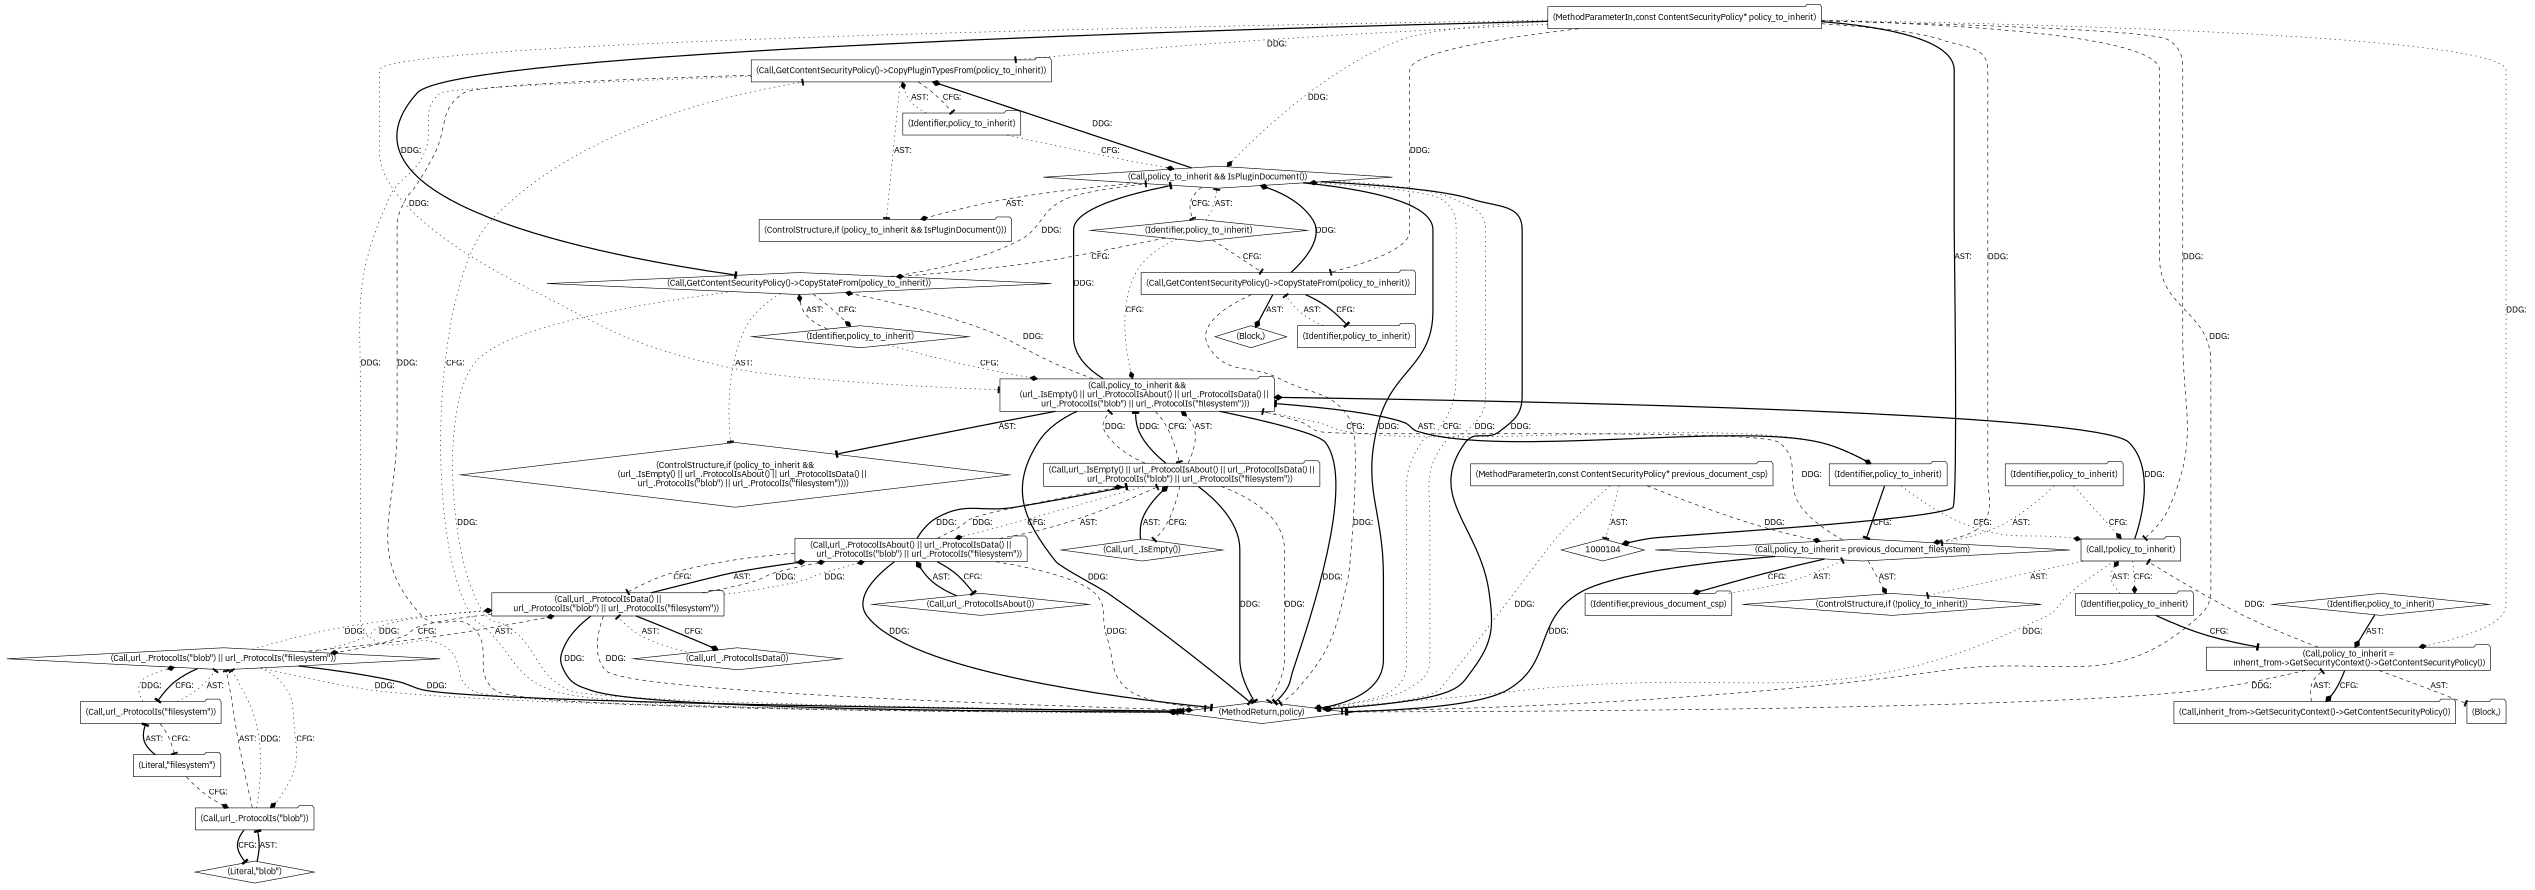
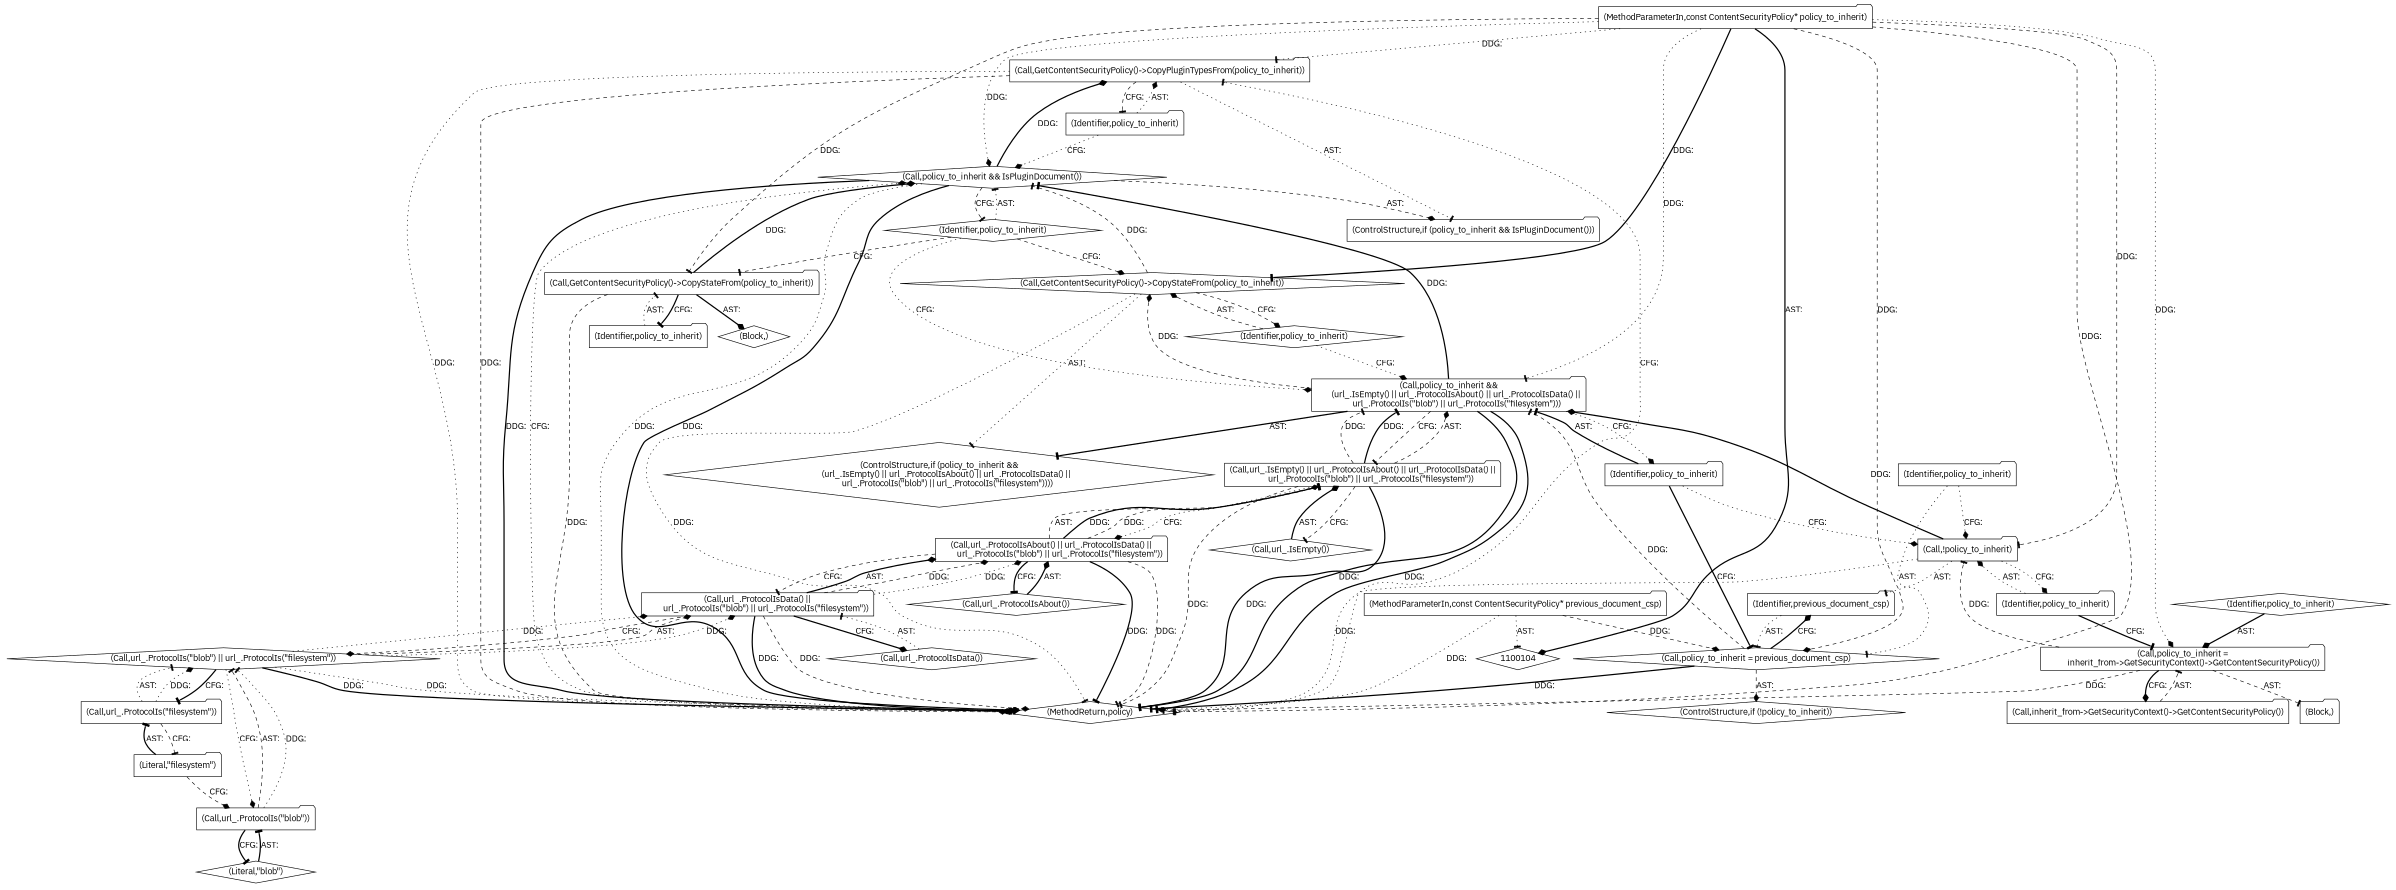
(1603, 550) -> (1518, 659)
(1863, 550) -> (1756, 659)
(2006, 578) -> (1922, 581)
